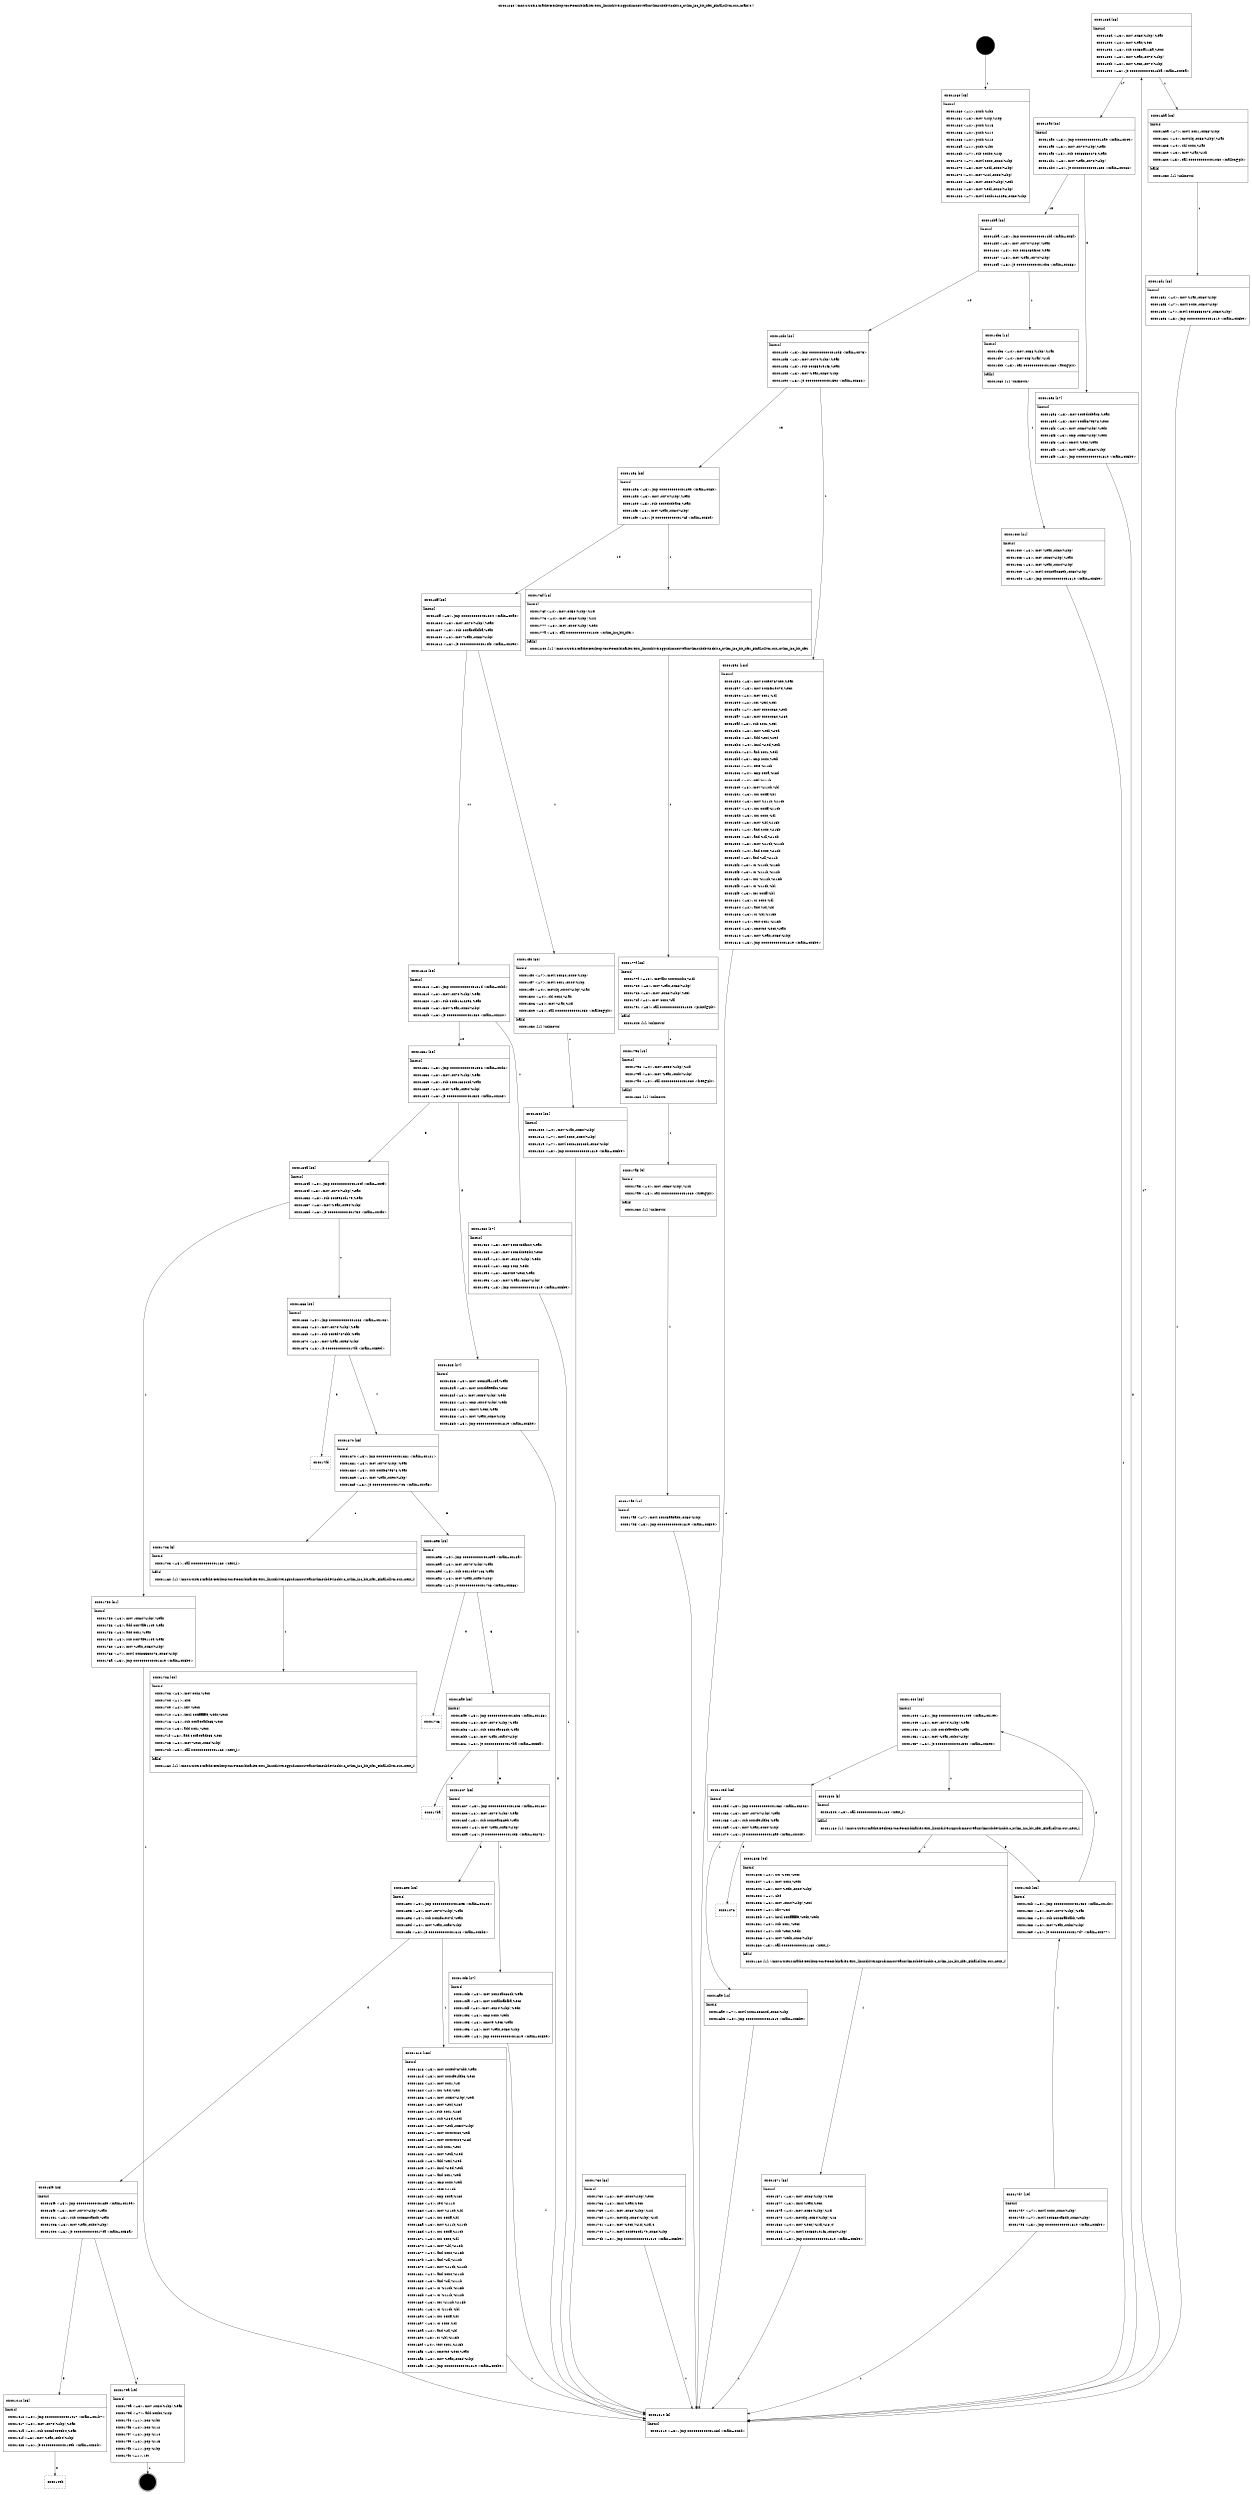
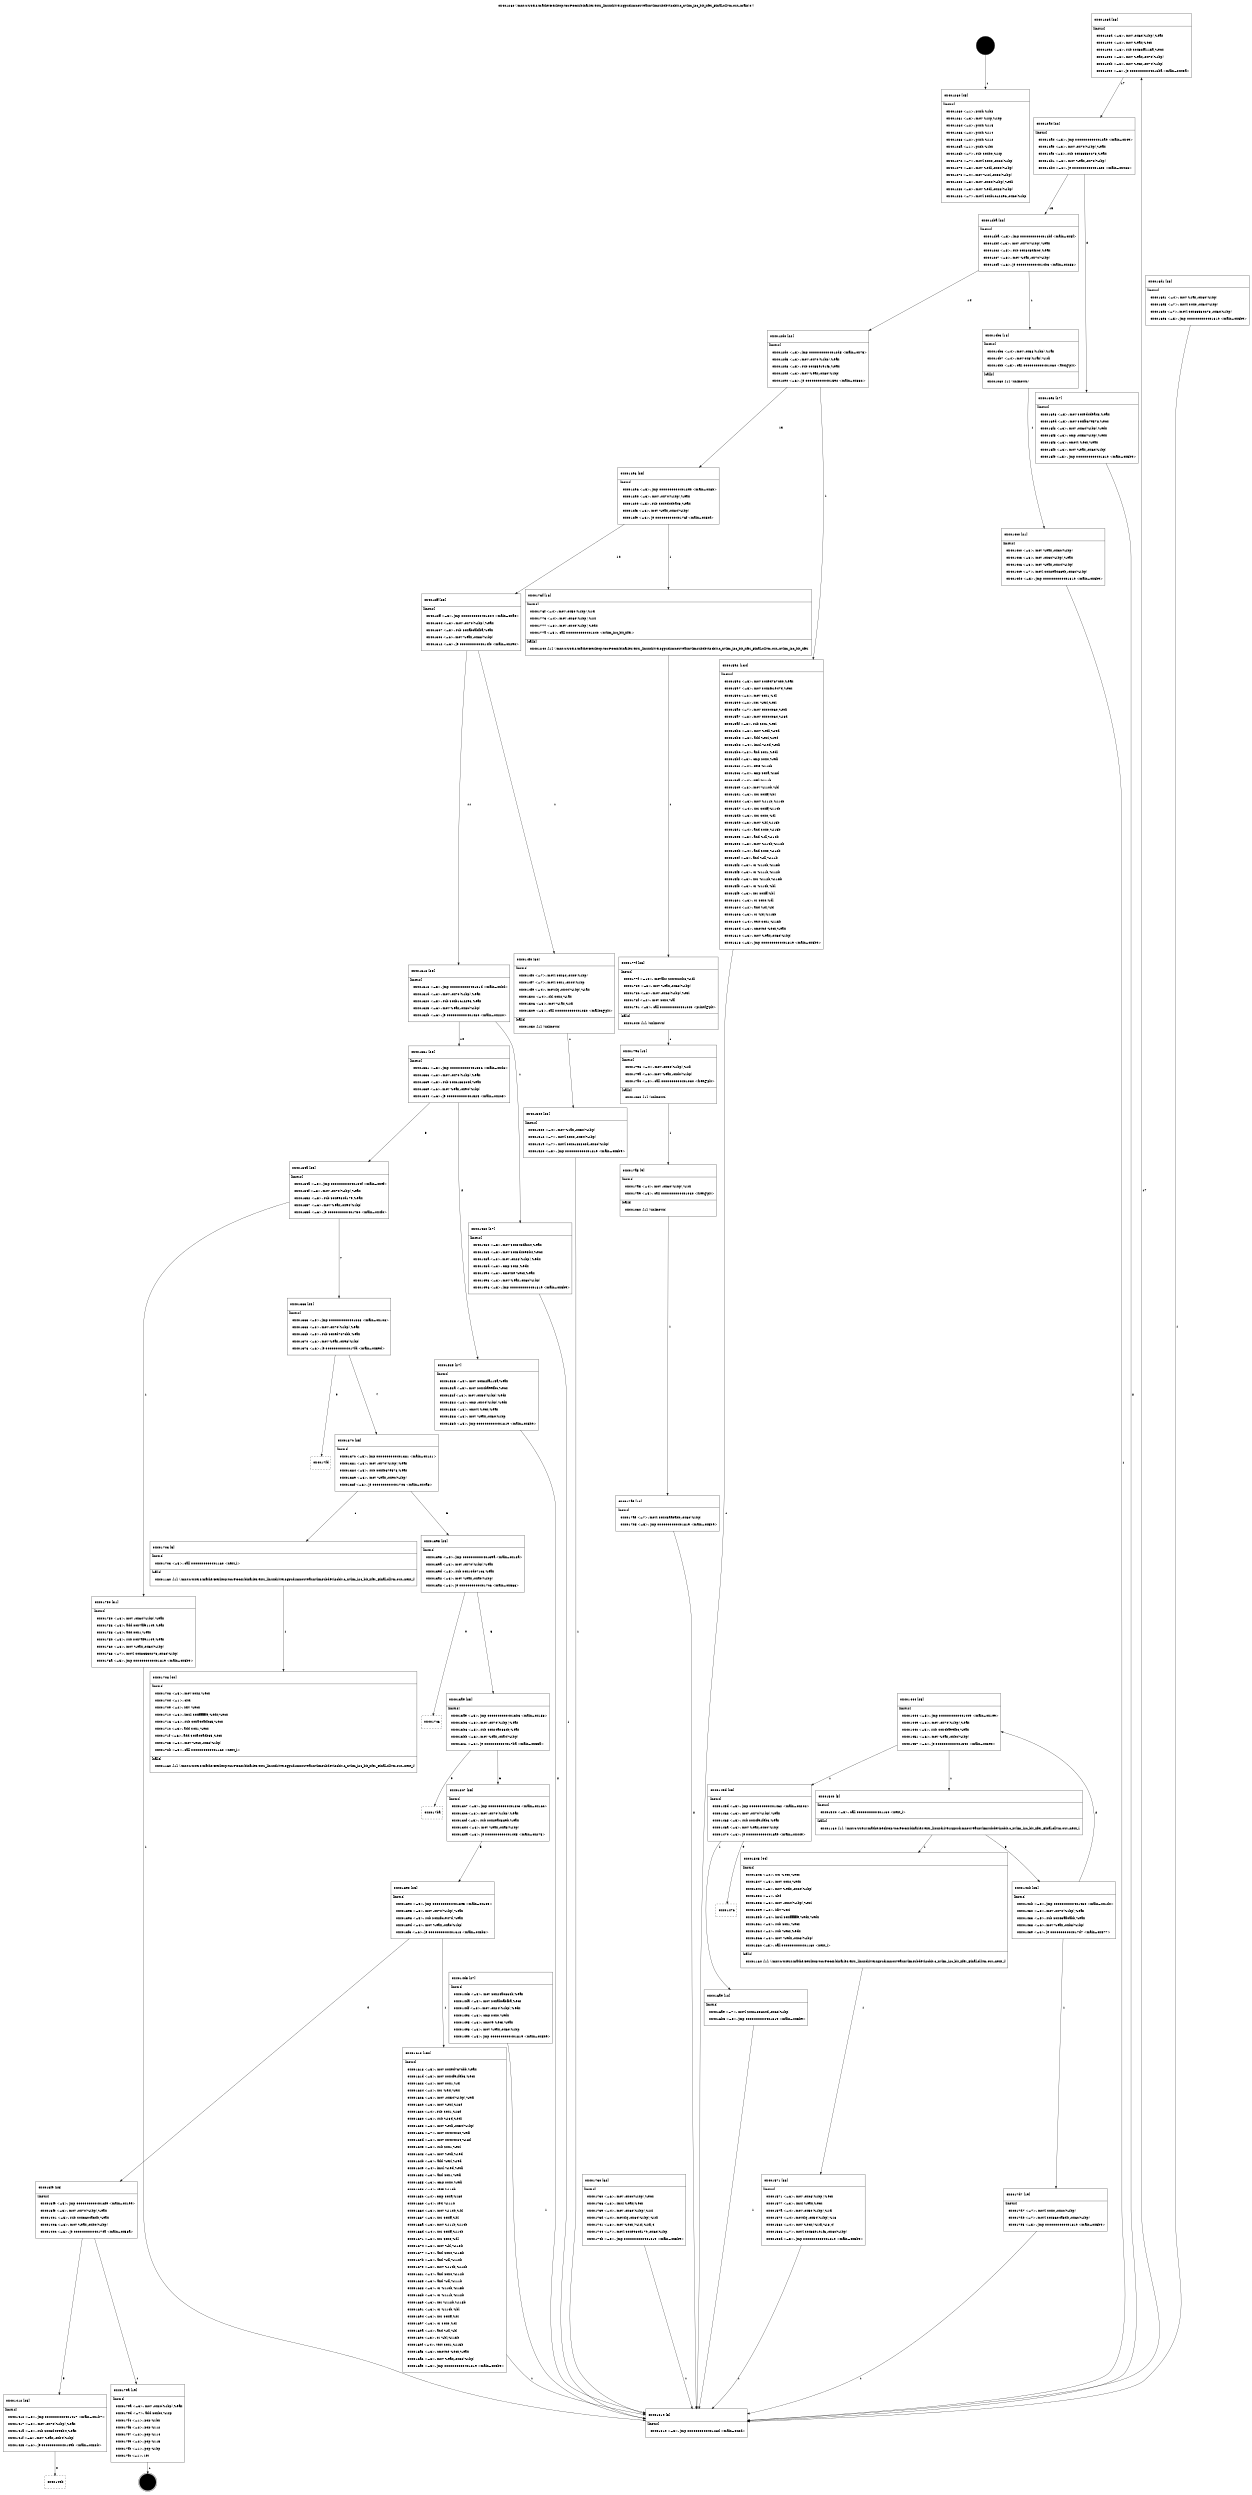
(1198, 146) -> none
(499, 1905) -> none
(1053, 2065) -> (1060, 2062)
